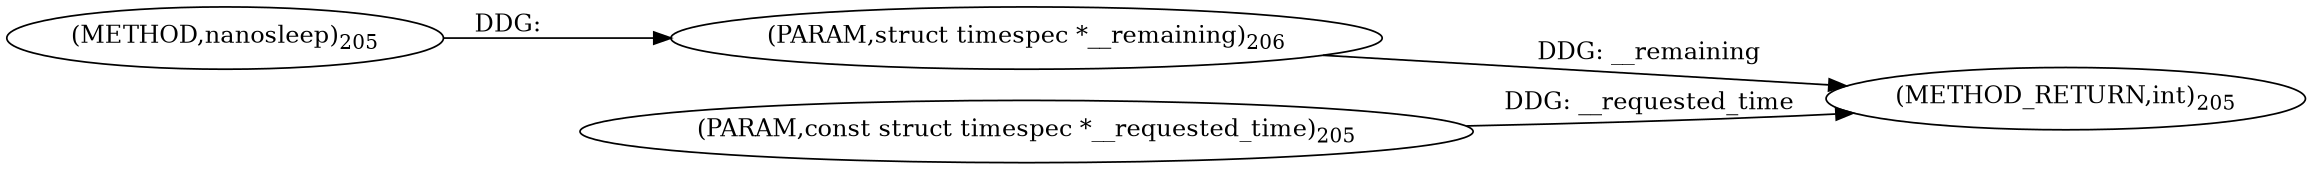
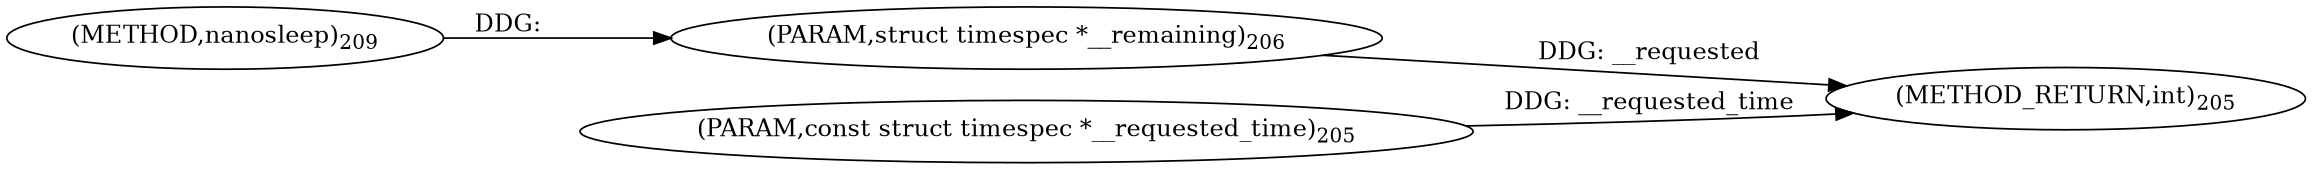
(359, 35) -> (359, 35)
(1650, 53) -> (1650, 53)
